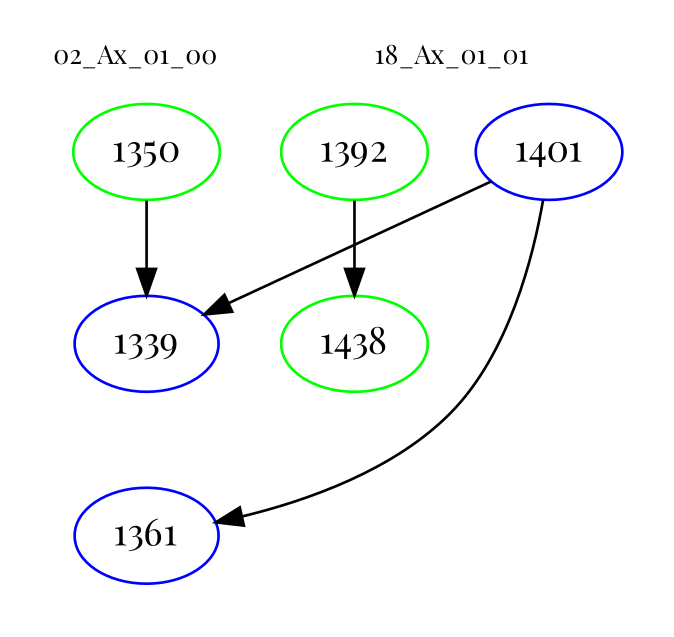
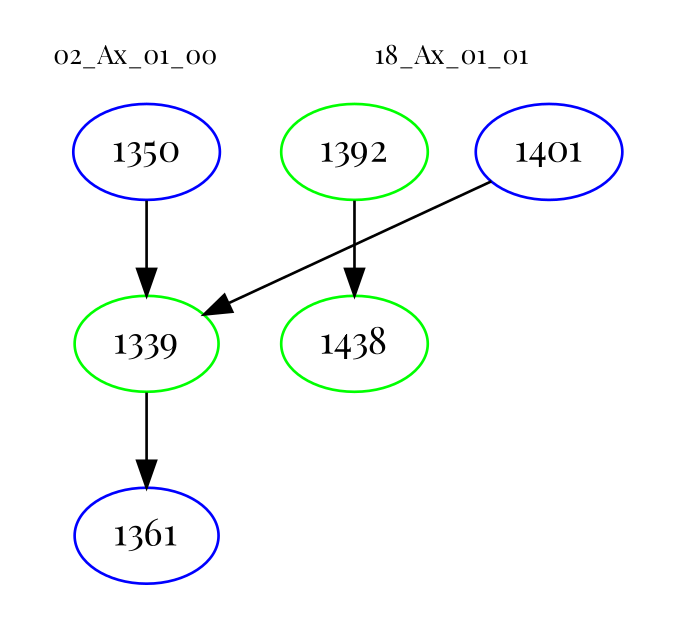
(147, 152) -> (147, 152)
(147, 344) -> (147, 344)
(466, 395) -> (147, 427)
